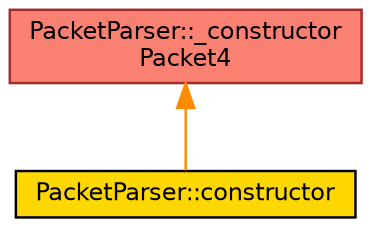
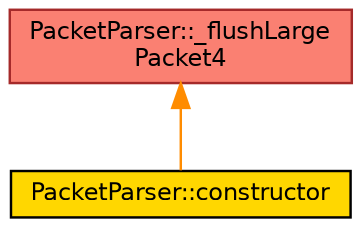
(186, 46) -> (181, 46)
